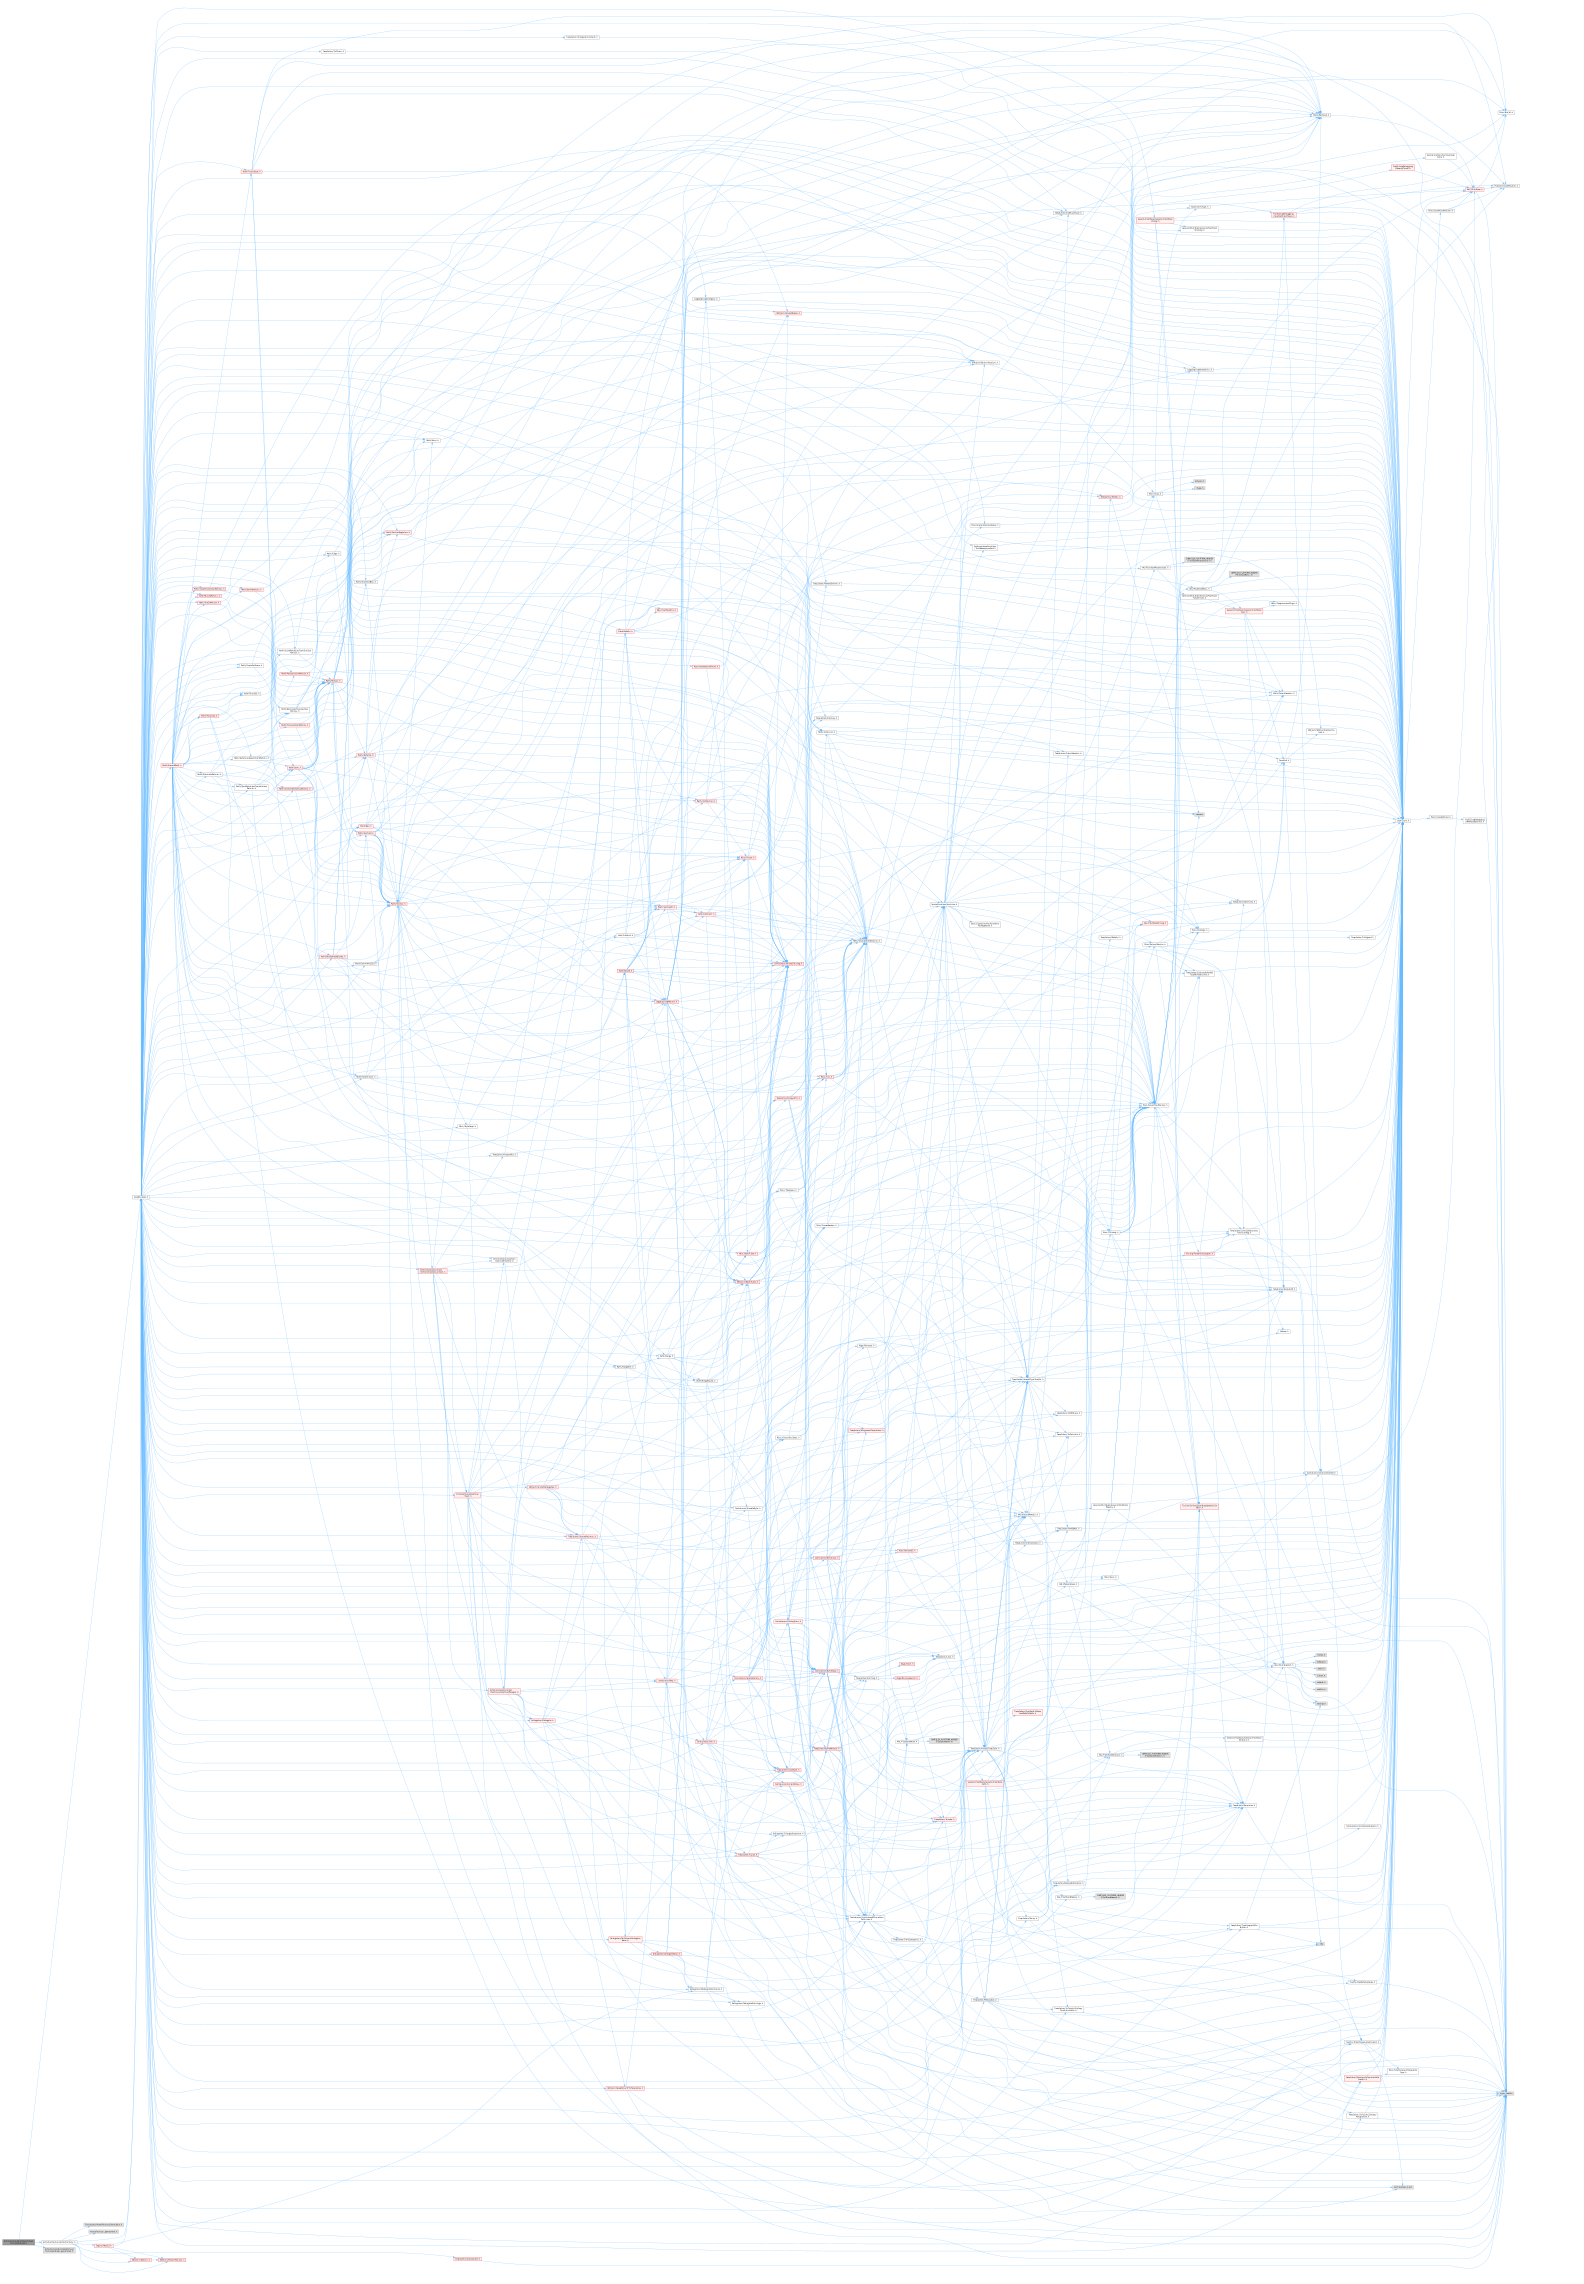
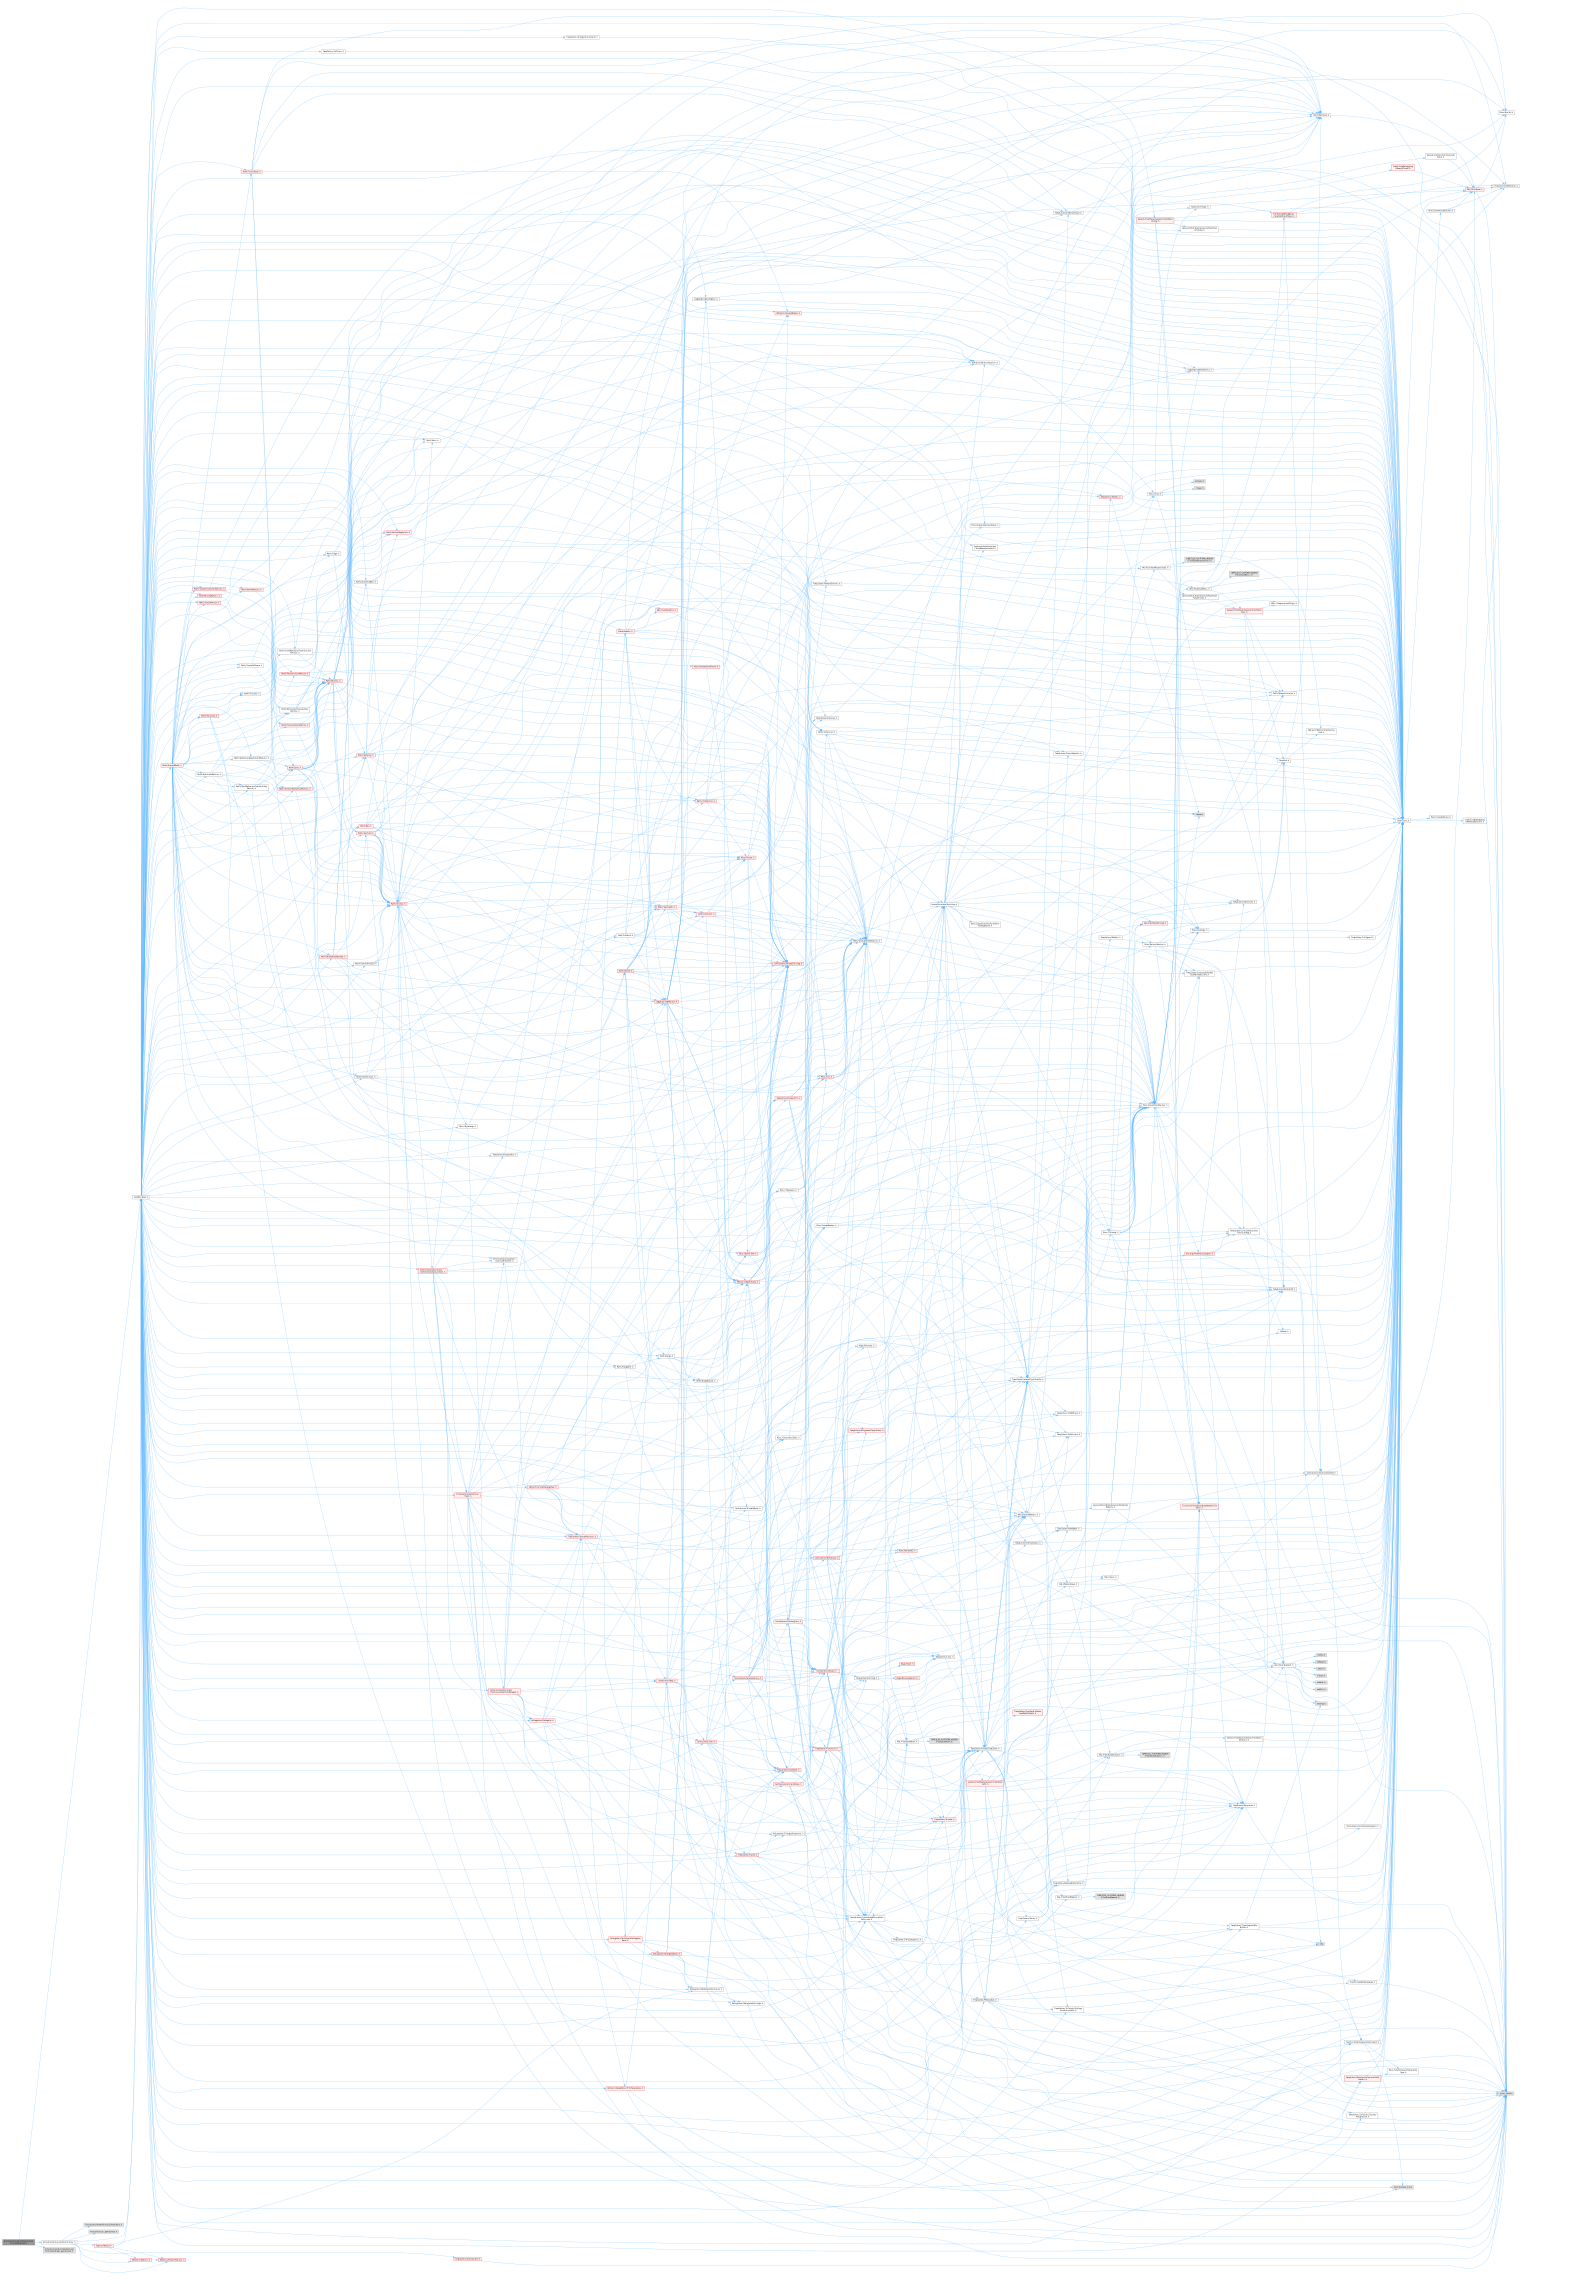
(1284, 693) -> (1284, 693)
(1458, 819) -> (1436, 821)
(1100, 1168) -> (1133, 941)
none -> (541, 1618)
(827, 1671) -> (827, 1671)
(827, 1749) -> (827, 1749)
